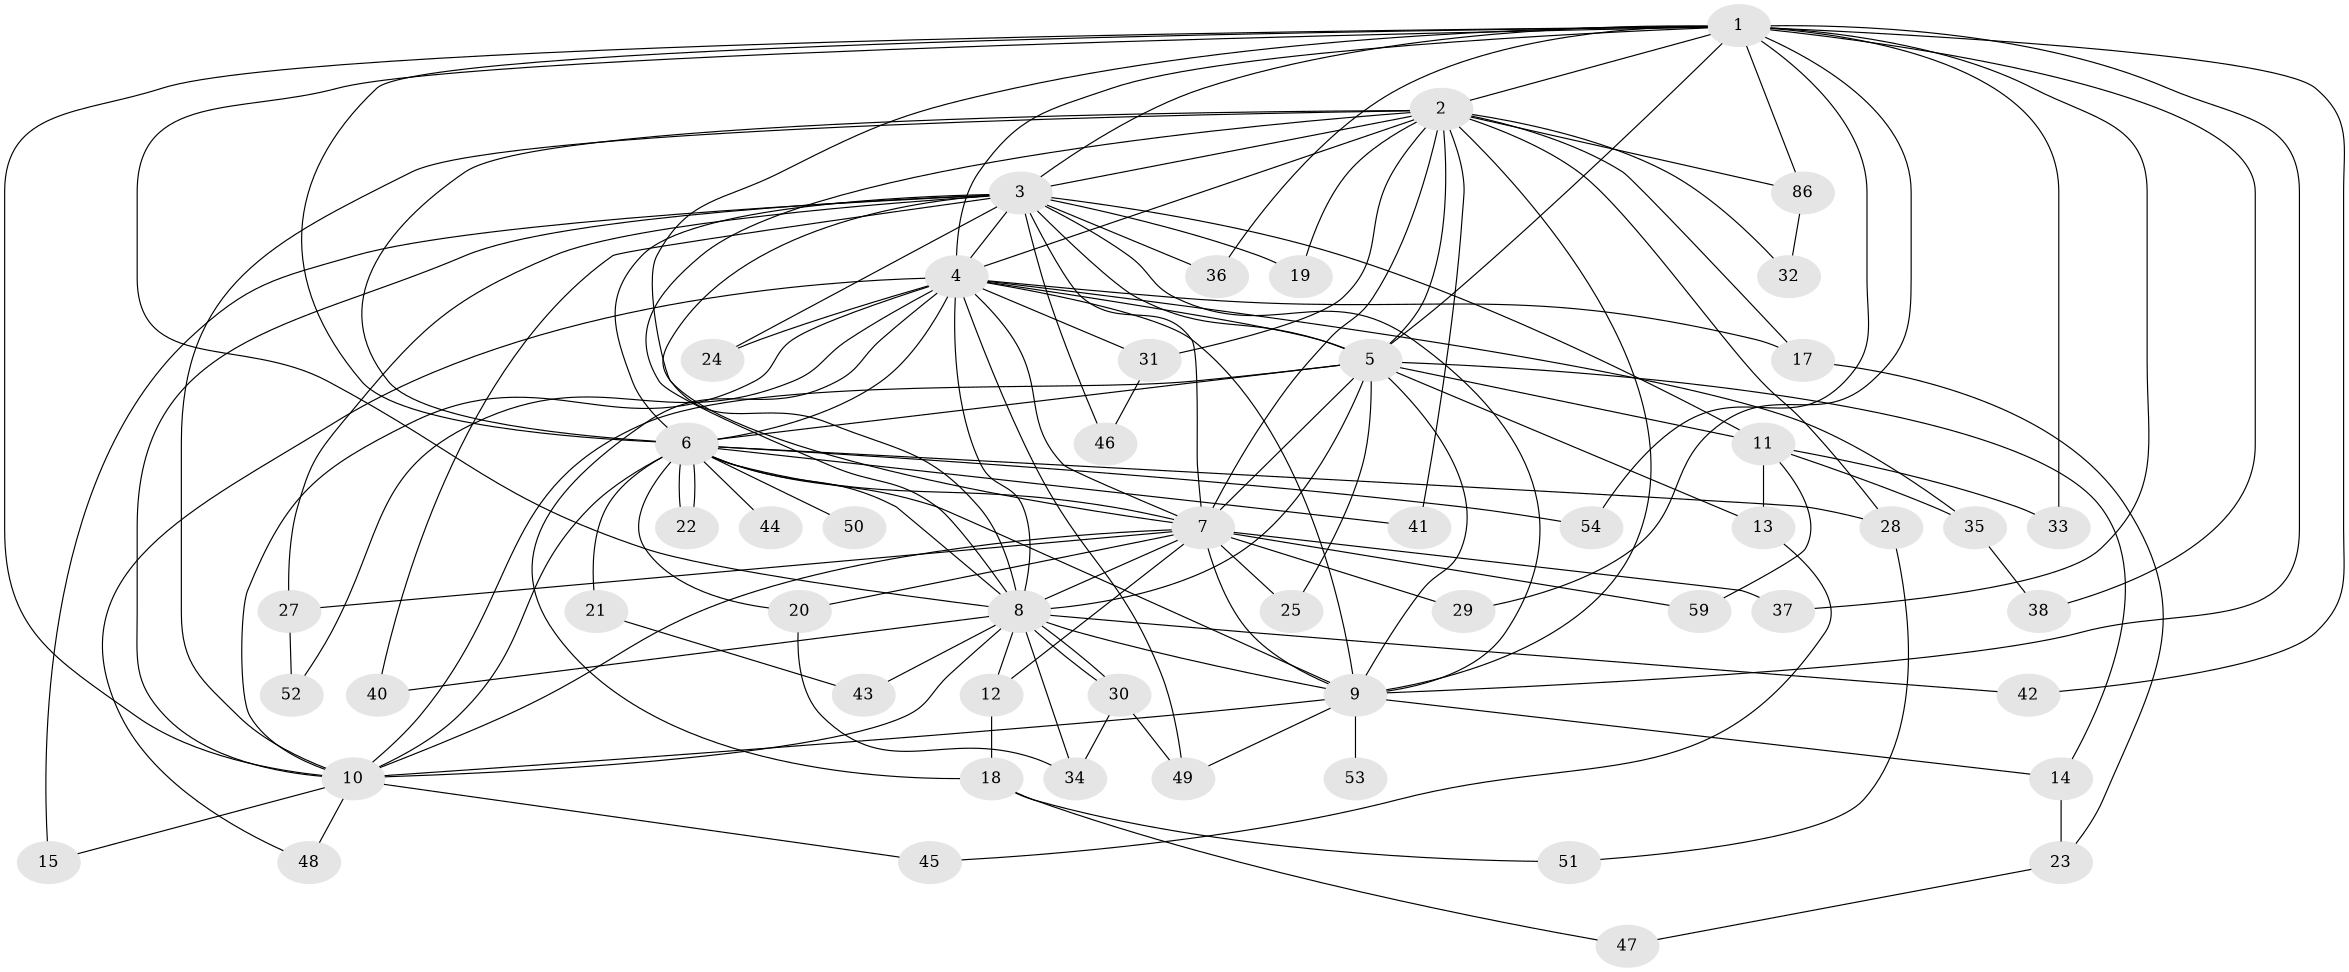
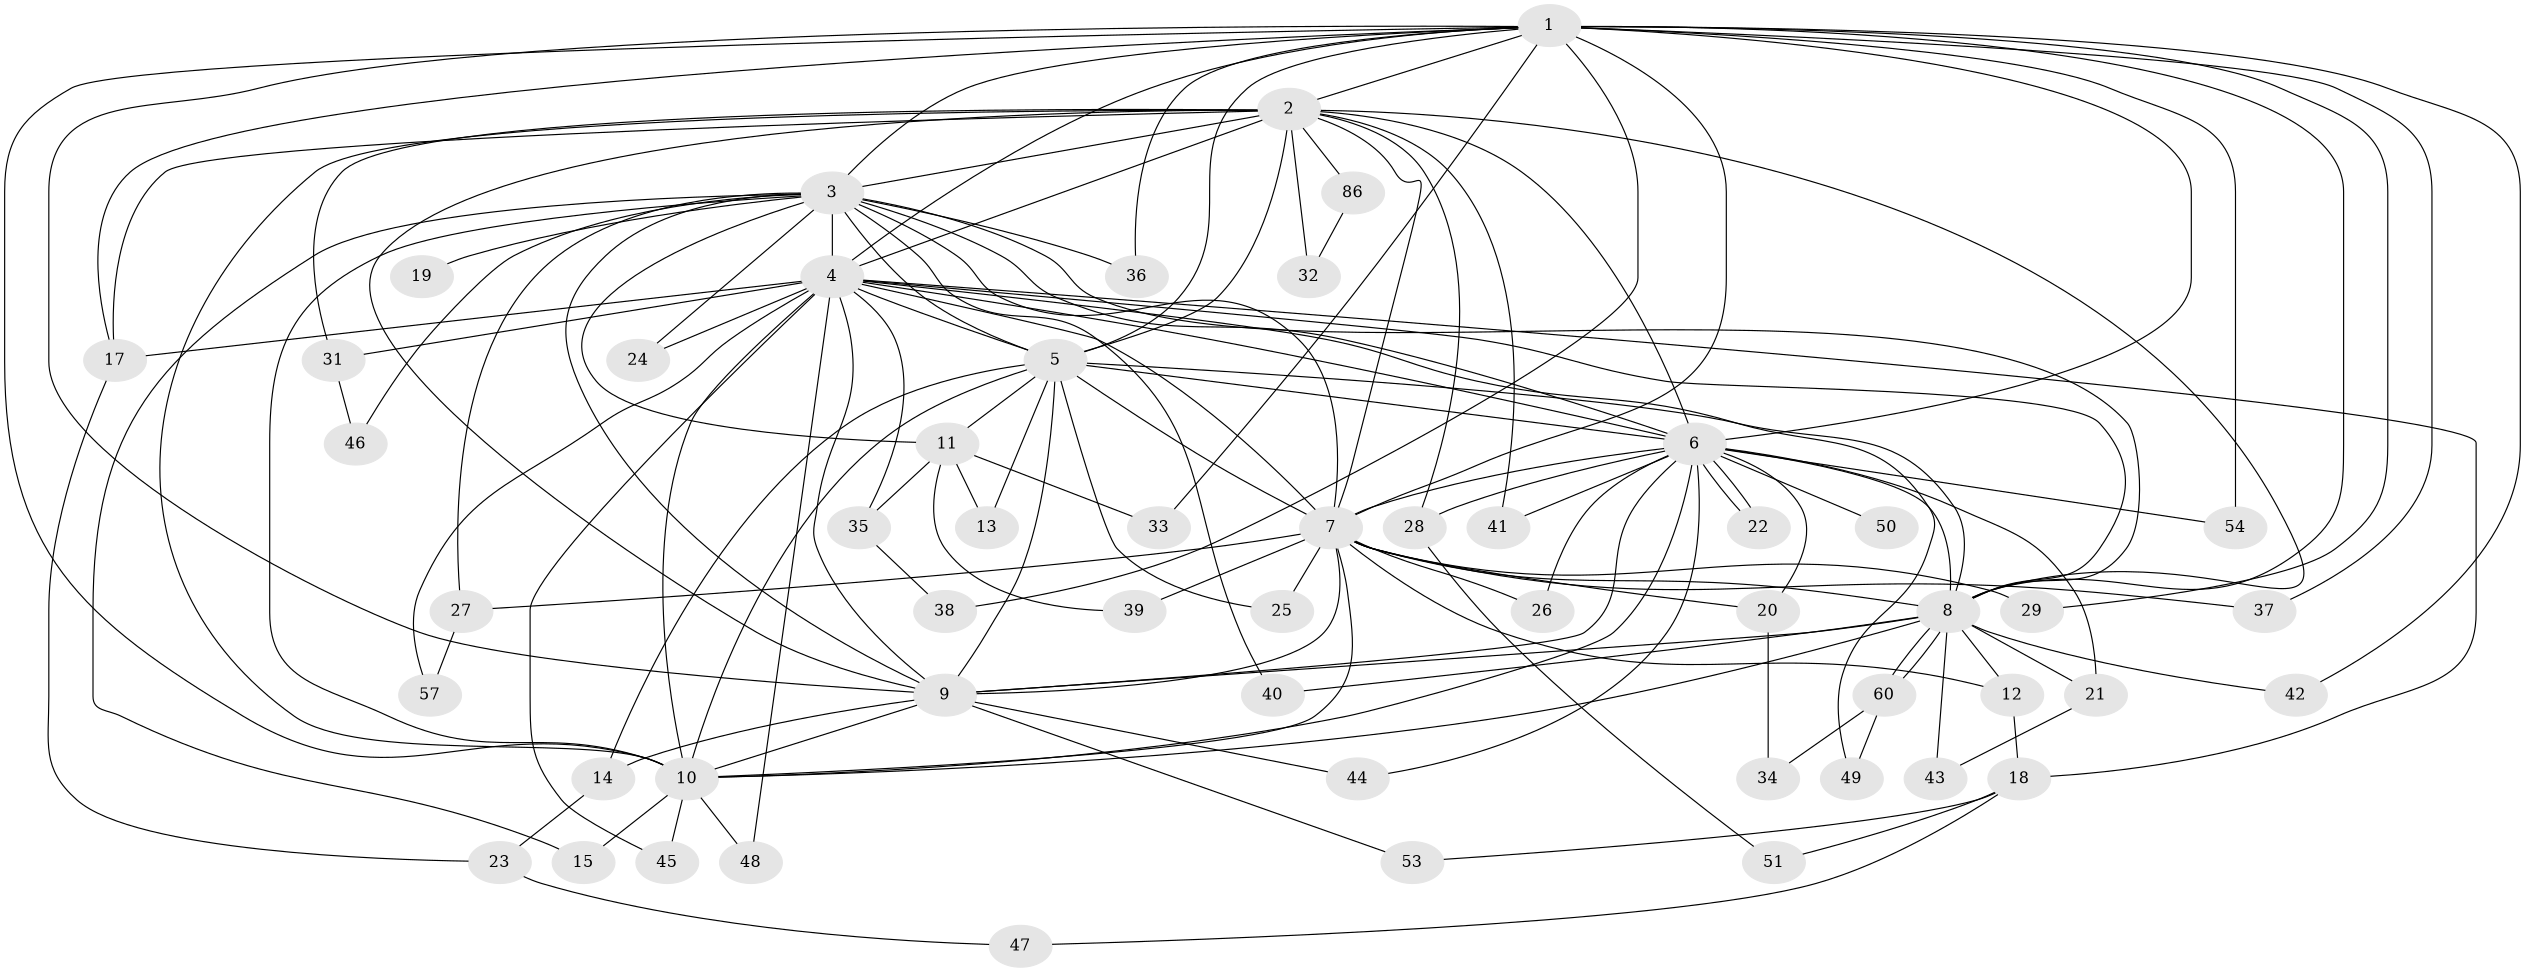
(1771, 109) -> (731, 72)
(1346, 176) -> none
none -> (1543, 611)
(1700, 611) -> (1135, 611)
(292, 695) -> (430, 695)
(1047, 695) -> (2022, 653)
(1119, 695) -> (1884, 695)
(1269, 737) -> (1151, 737)
(1468, 785) -> (565, 553)
none -> (1721, 837)
